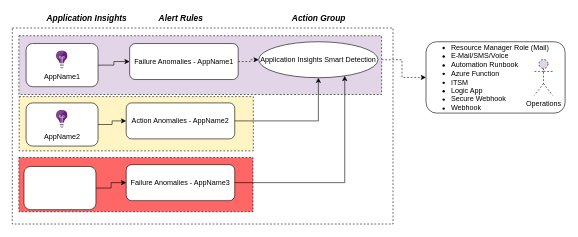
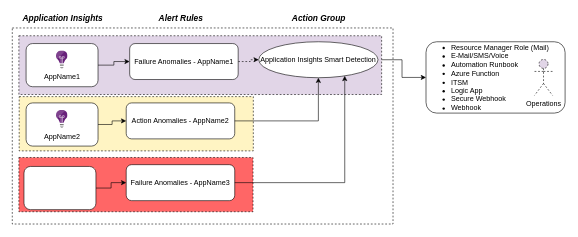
(86, 18) -> (62, 18)
(402, 68) -> (402, 68)
